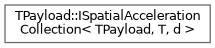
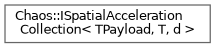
(108, 24) -> (108, 24)
